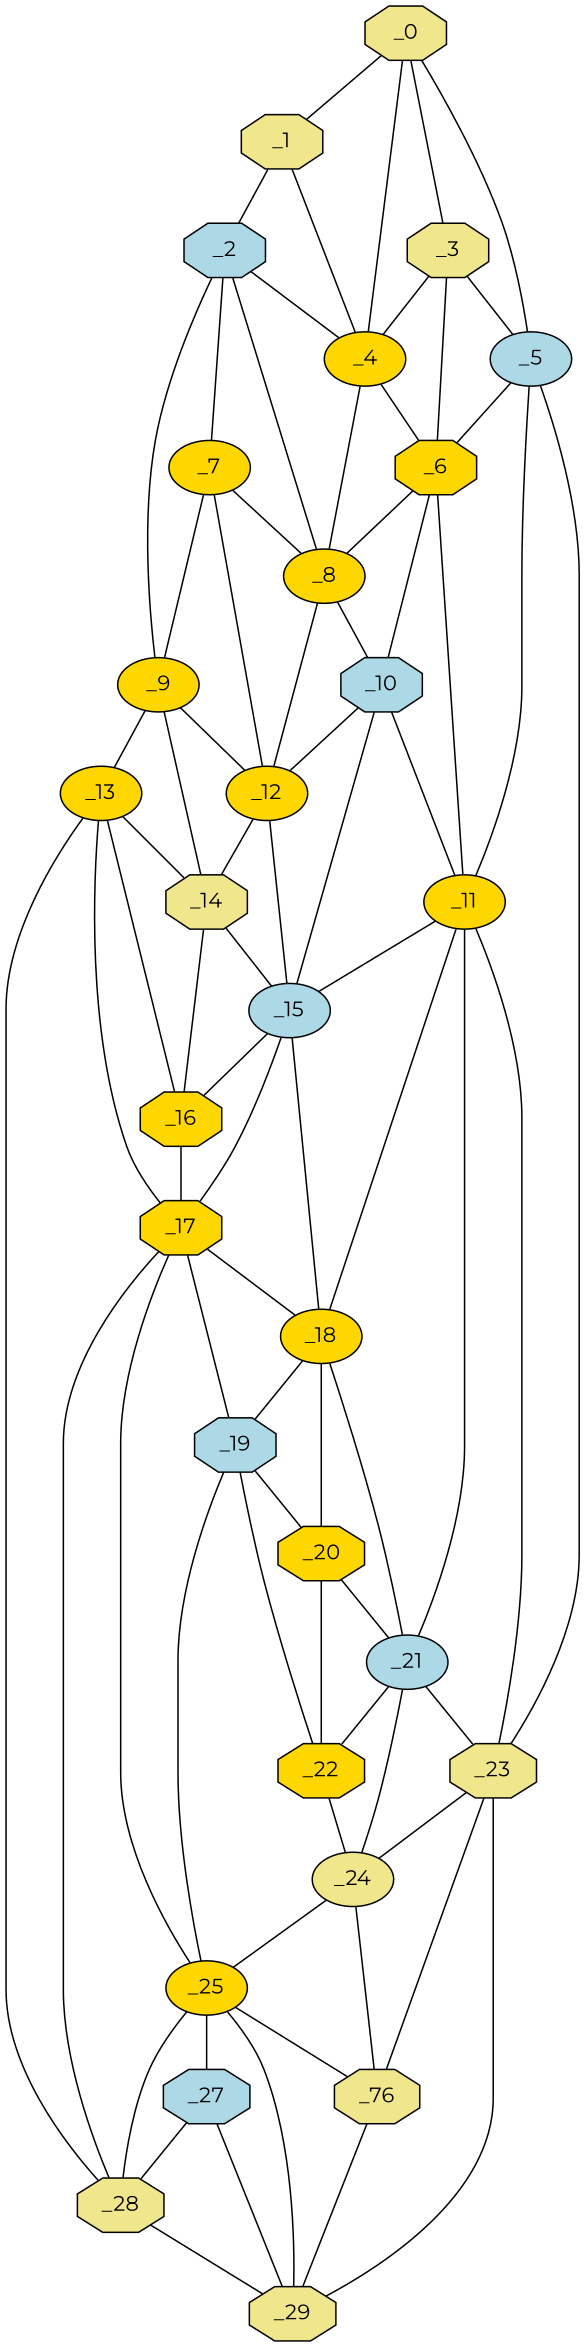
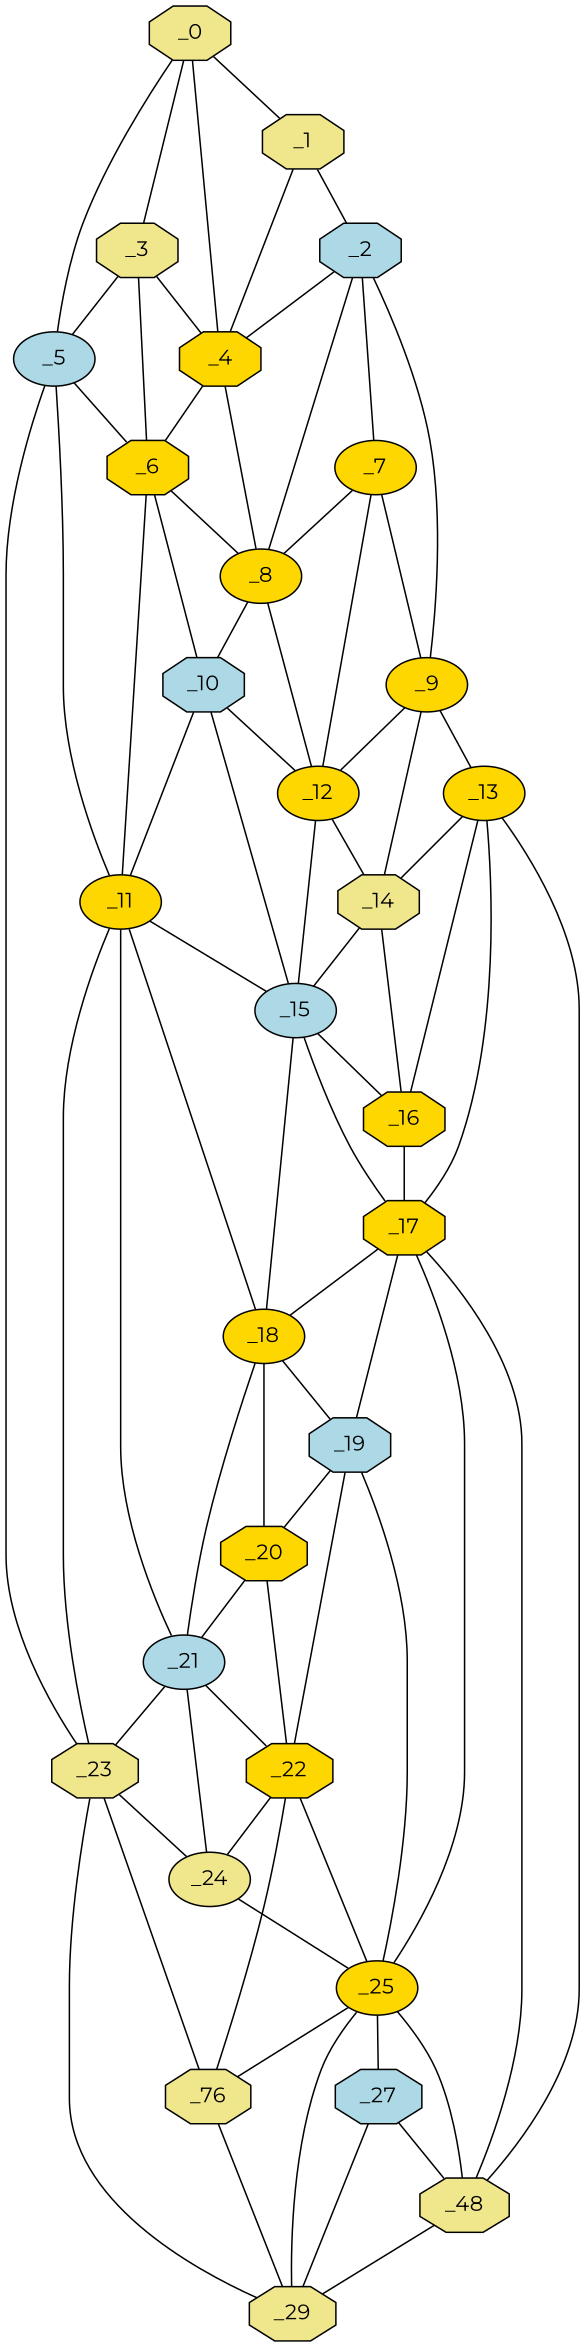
(365, 359) -> (220, 359)
none -> (333, 1880)
(365, 1988) -> (257, 1935)
(121, 2205) -> (465, 2205)
